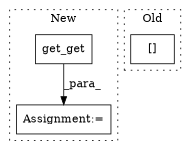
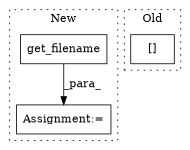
(64, 49) -> (64, 49)
